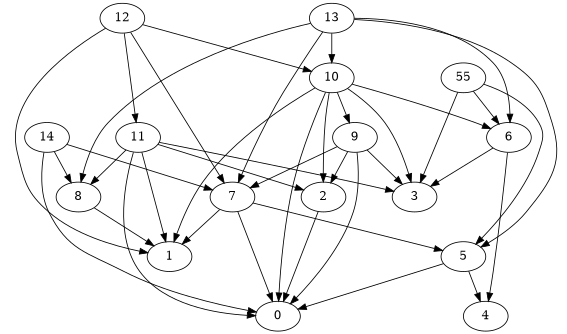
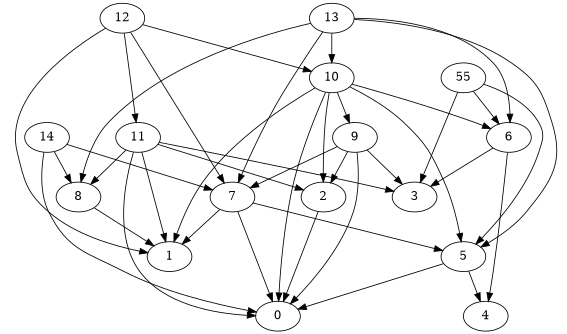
(387, 125) -> (425, 145)
